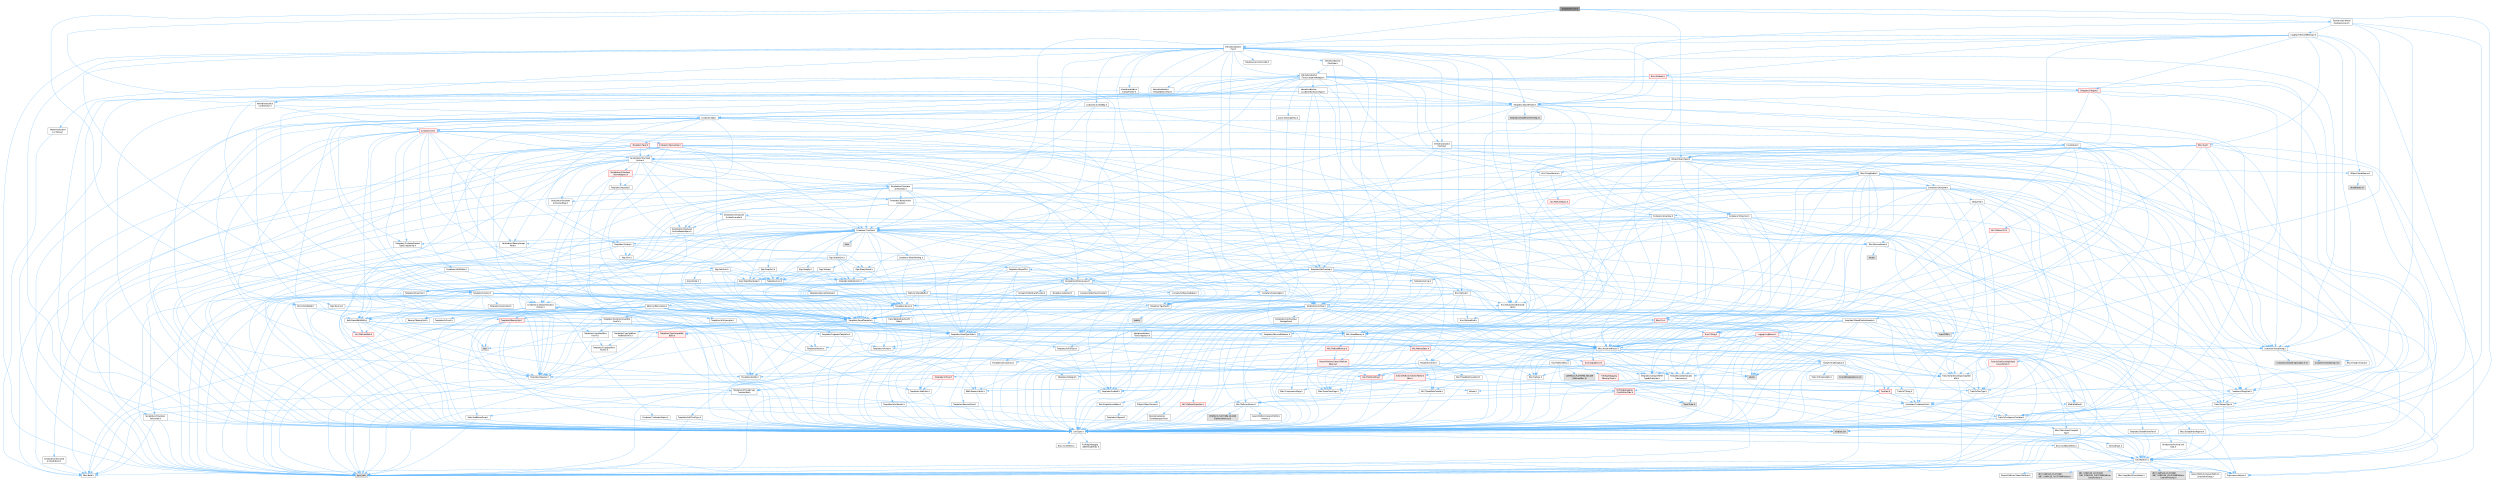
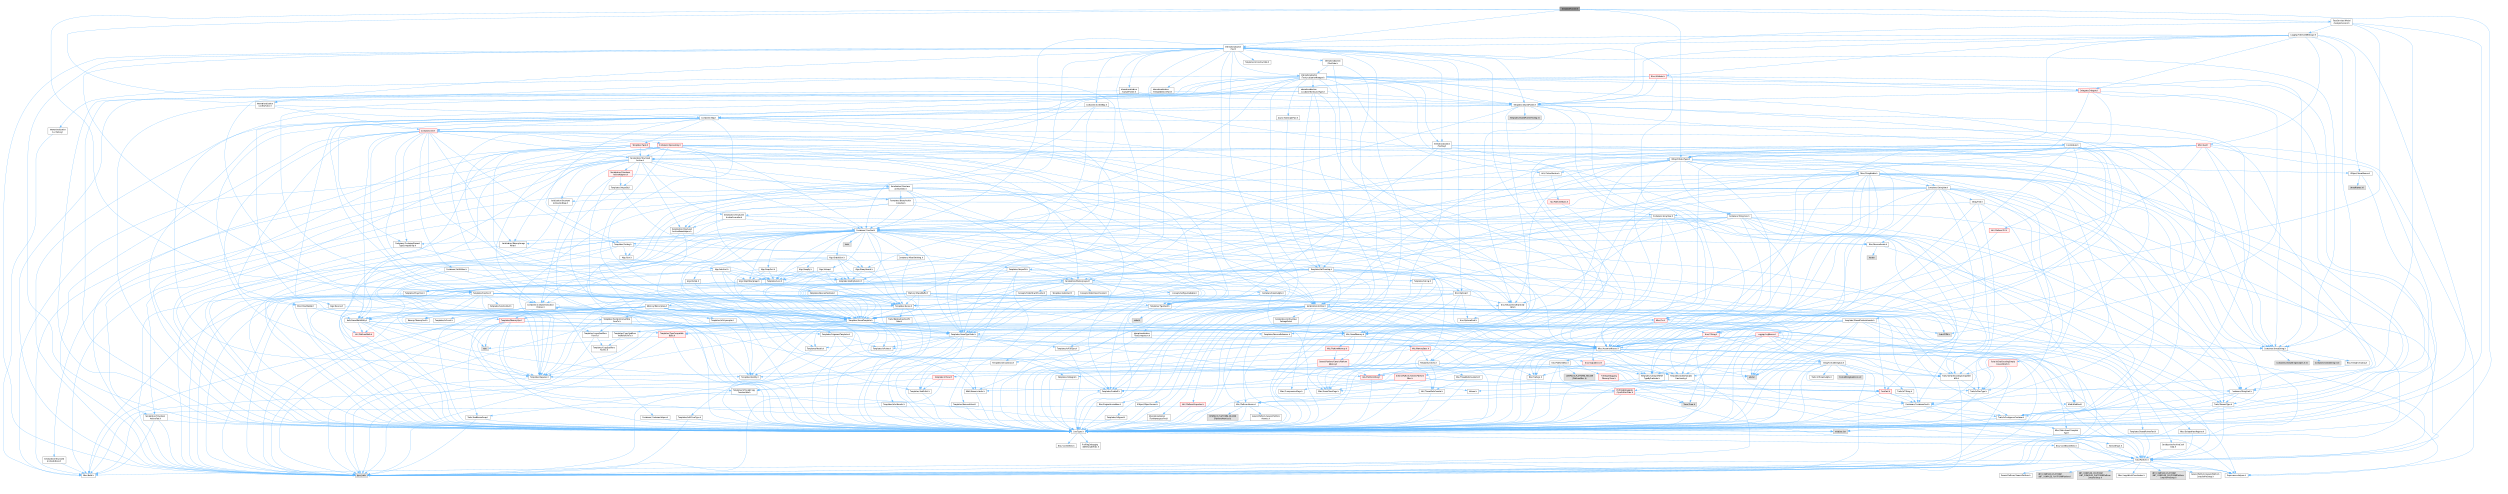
(1930, 322) -> none
(1322, 342) -> (1638, 310)
